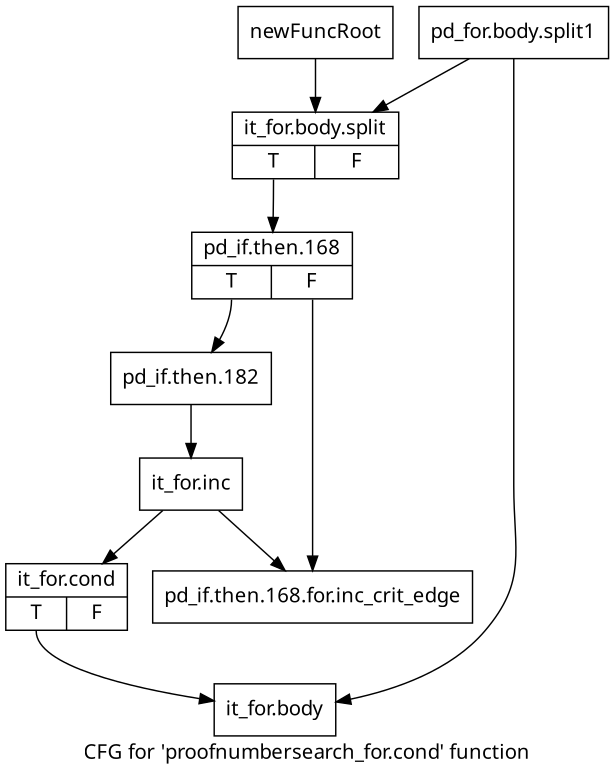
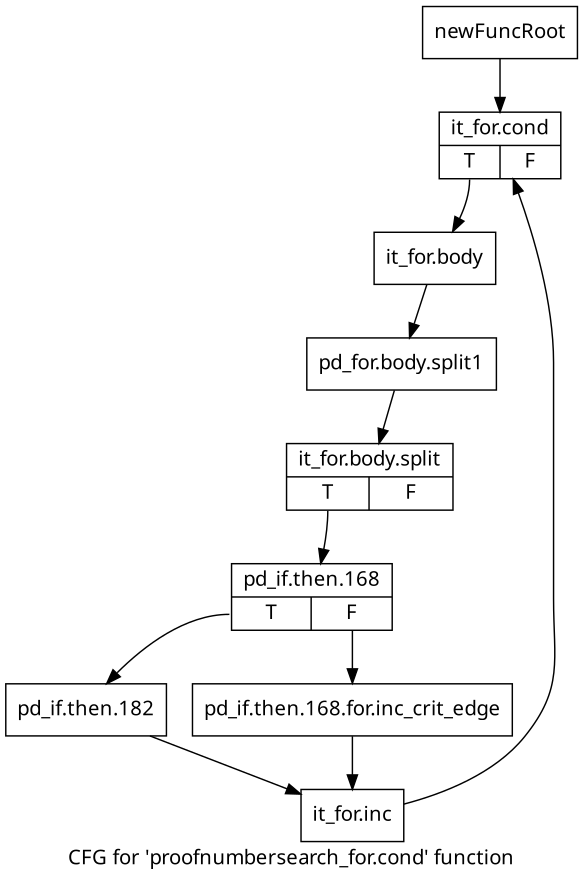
(315, 78) -> (500, 78)
(514, 426) -> (420, 304)
(246, 536) -> (352, 756)
